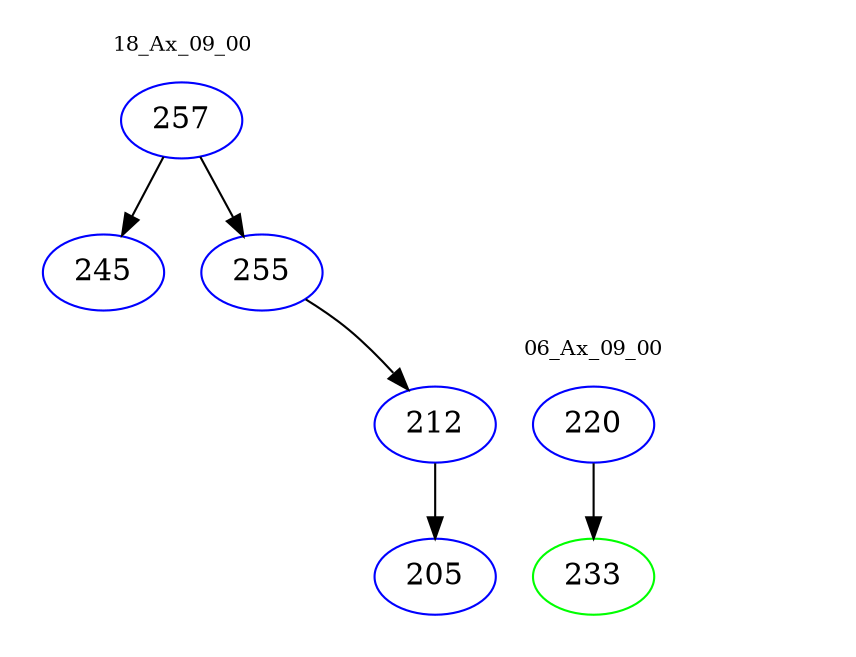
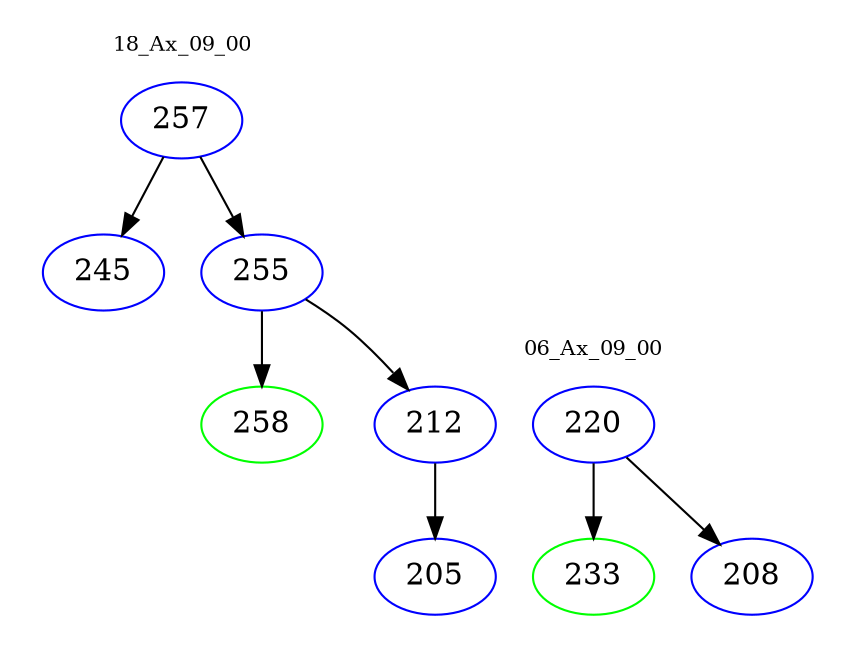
none -> (262, 425)
none -> (752, 577)
